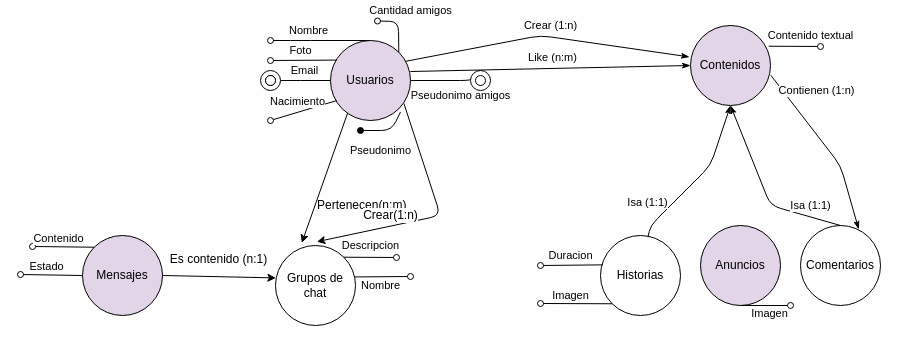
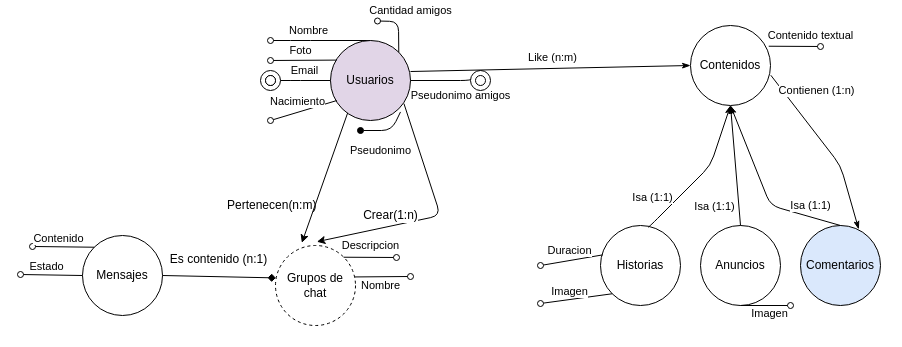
(548, 37) -> none
(731, 66) -> (731, 66)
none -> (736, 169)
(371, 206) -> (281, 206)
(741, 266) -> (741, 266)
(841, 266) -> (841, 266)
(123, 276) -> (123, 276)
(641, 276) -> (641, 266)
(268, 278) -> (267, 278)
(316, 286) -> (316, 286)
